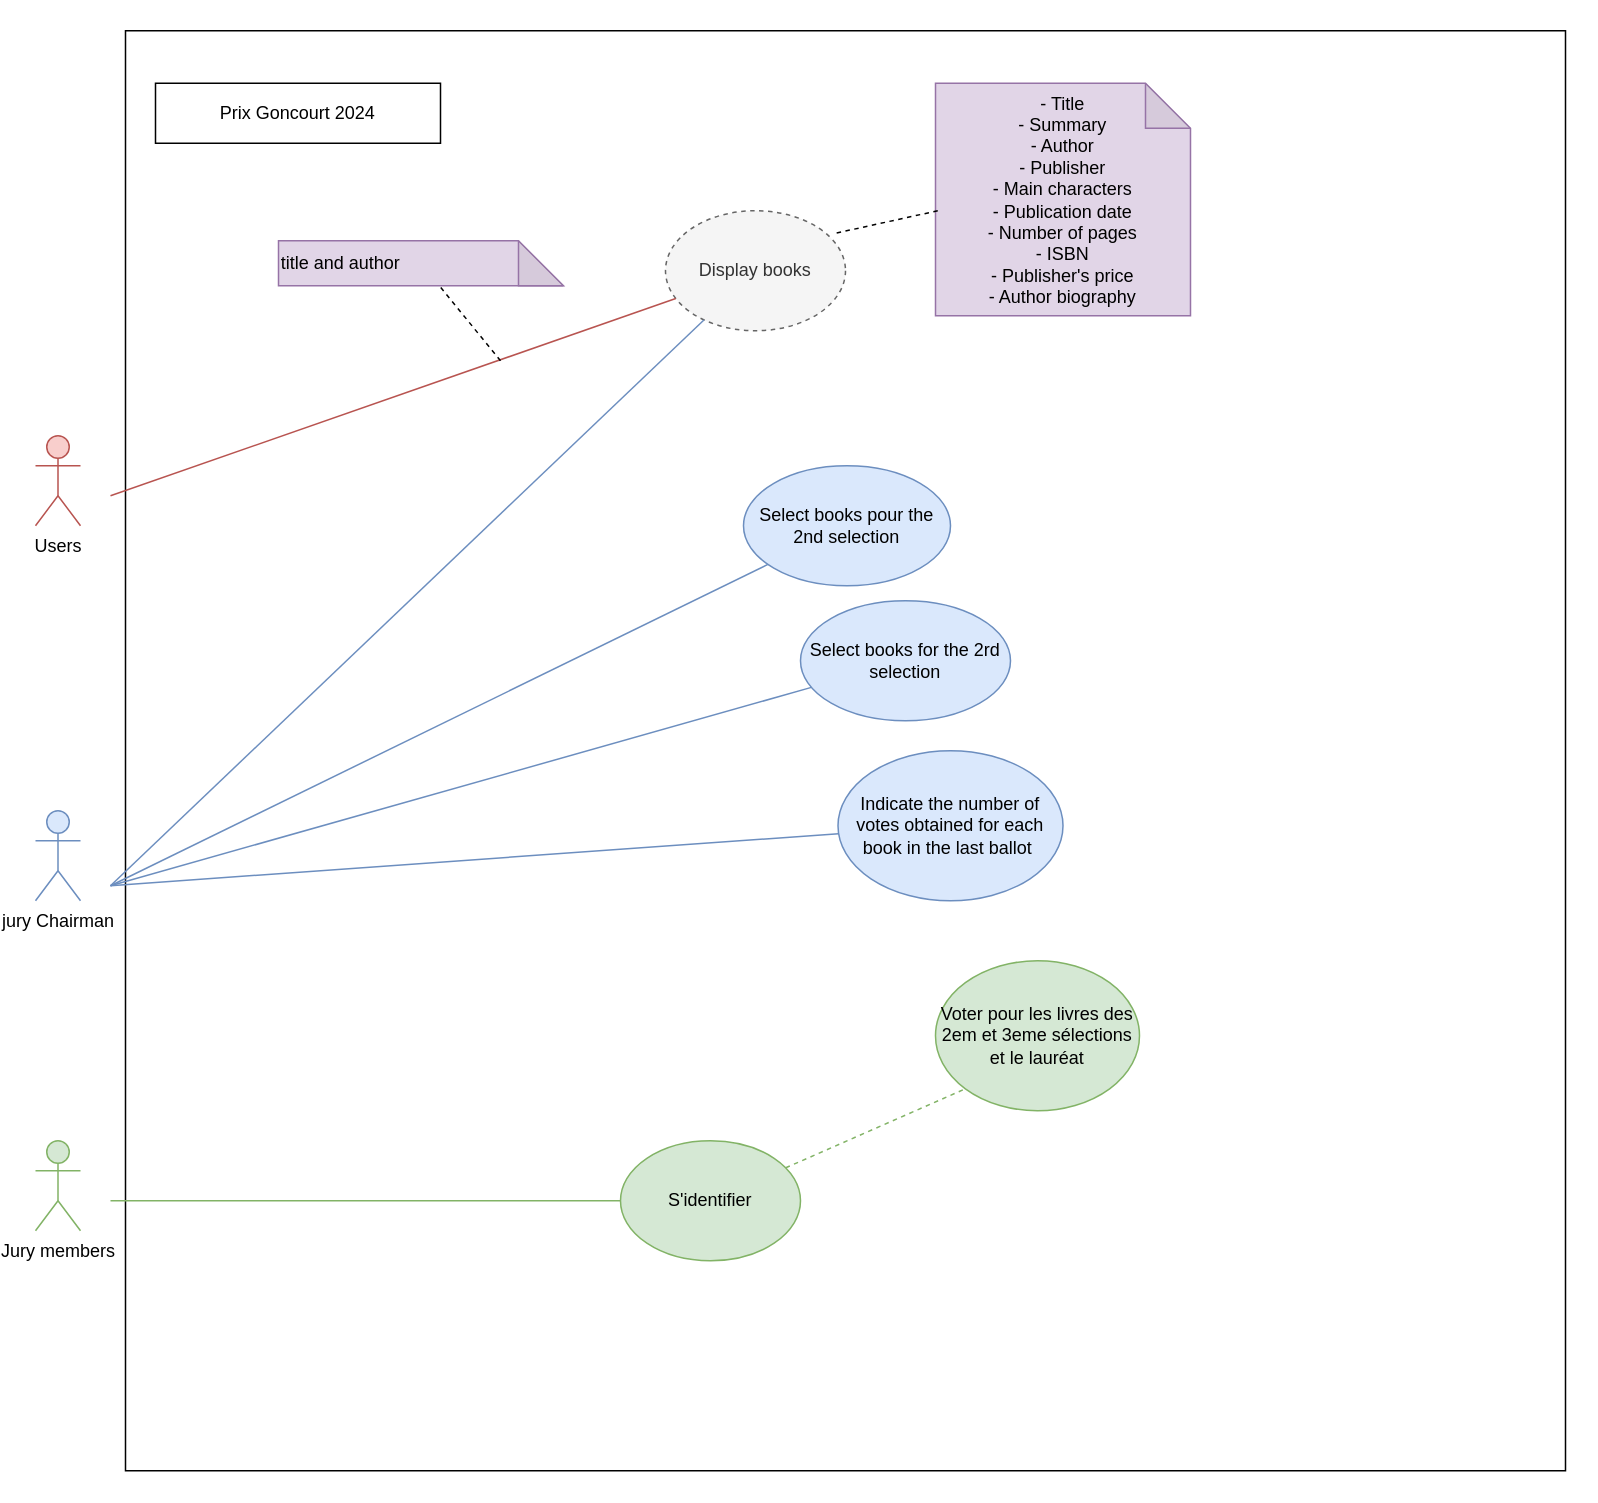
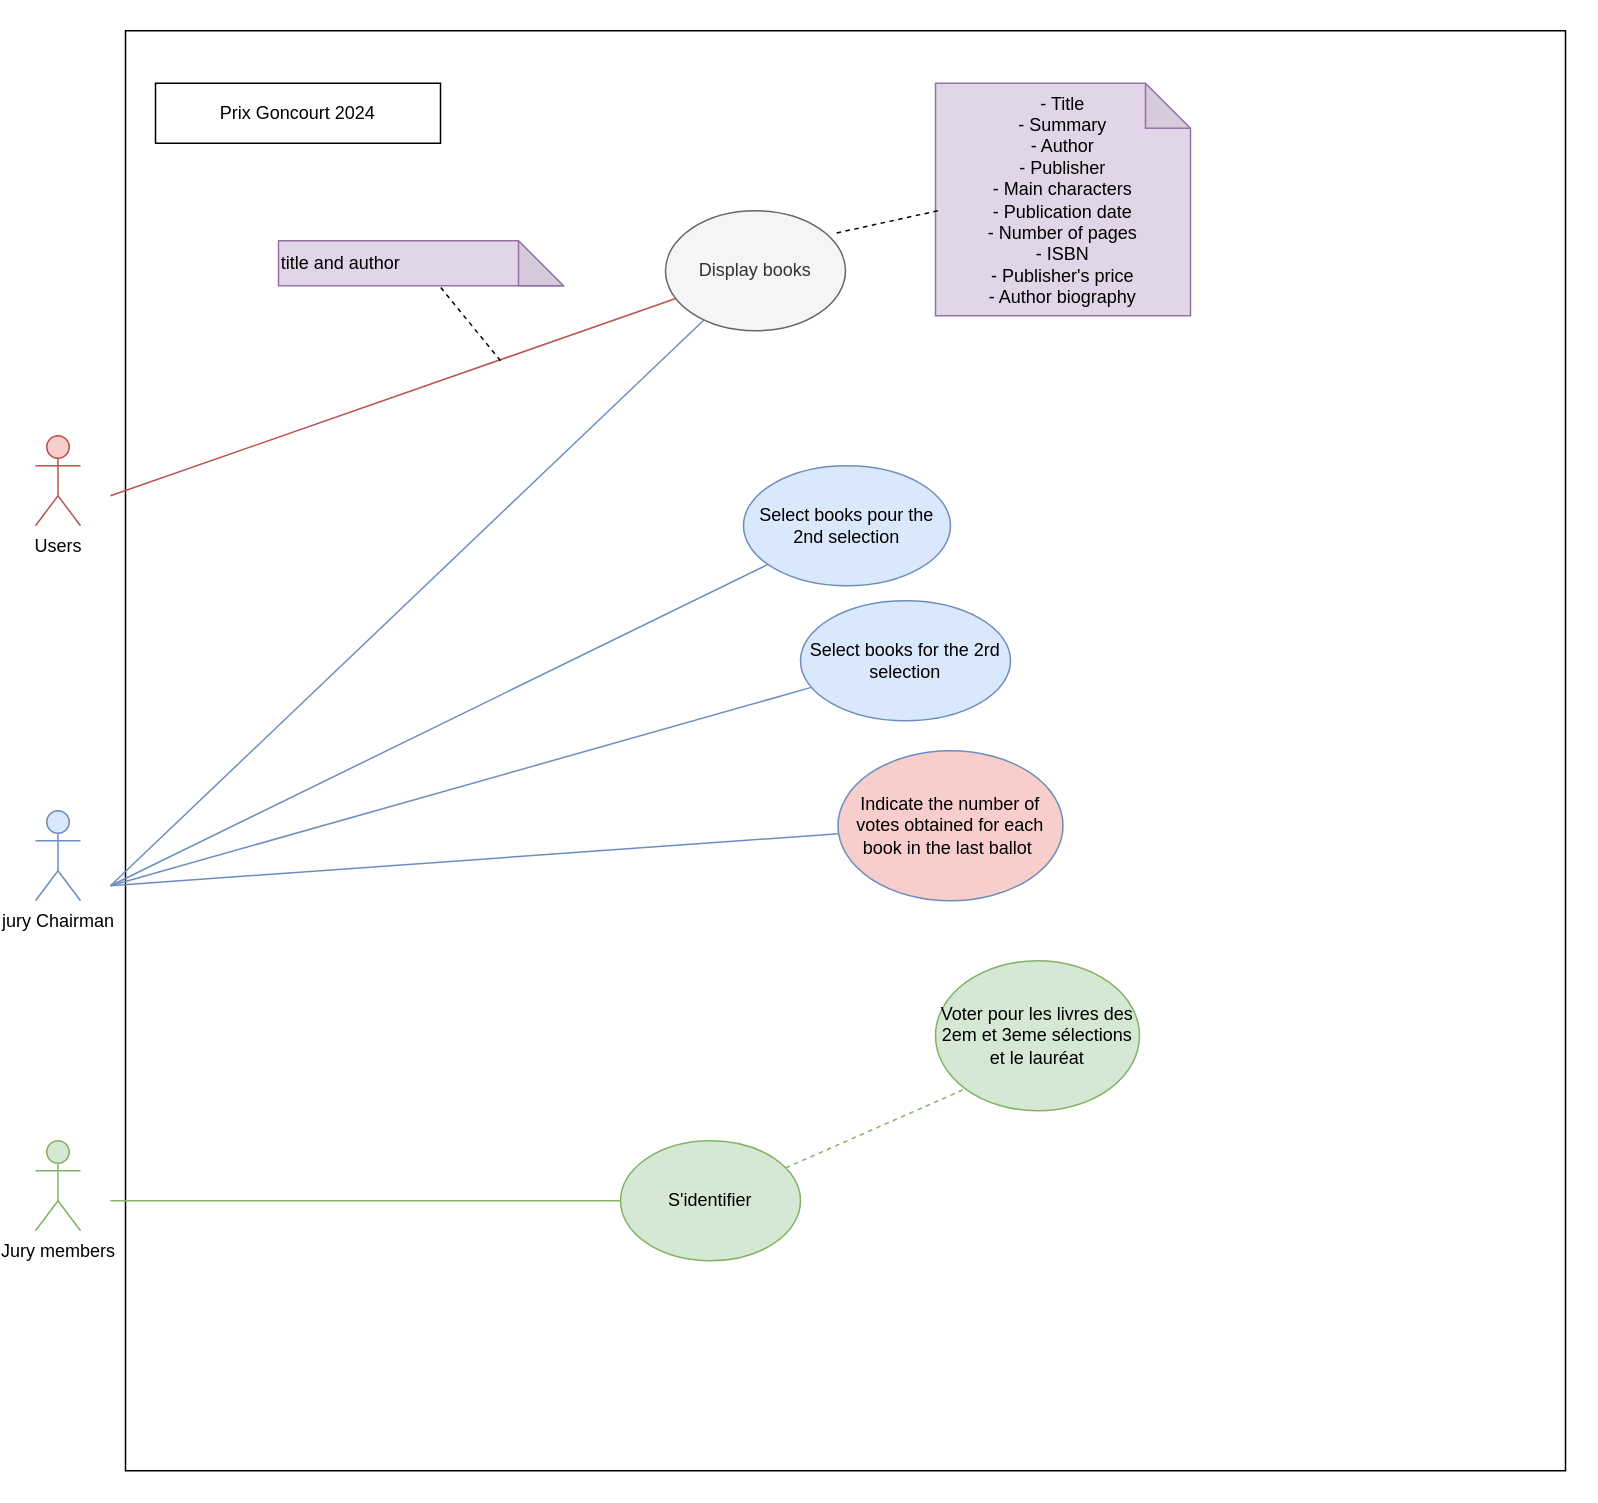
(755, 271) -> (755, 271)
(950, 826) -> (950, 826)
